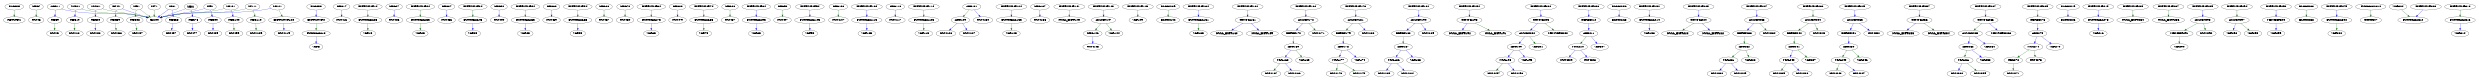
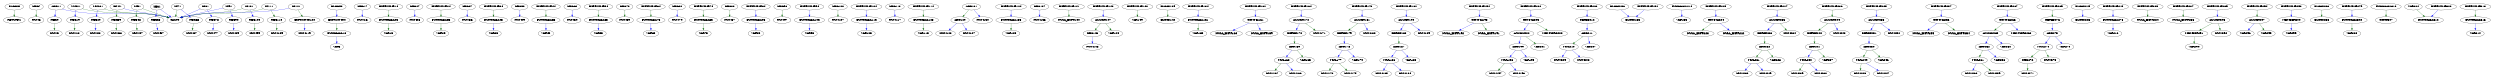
(1649, 12) -> (1641, 13)
none -> (185, 13)
(1816, 26) -> (1835, 26)
